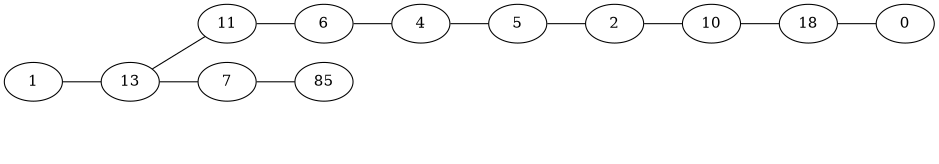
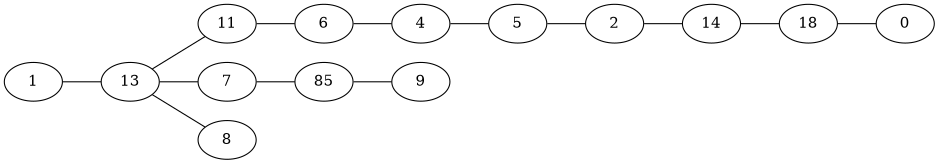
(711, 24) -> (711, 24)
none -> (421, 82)
none -> (227, 140)
